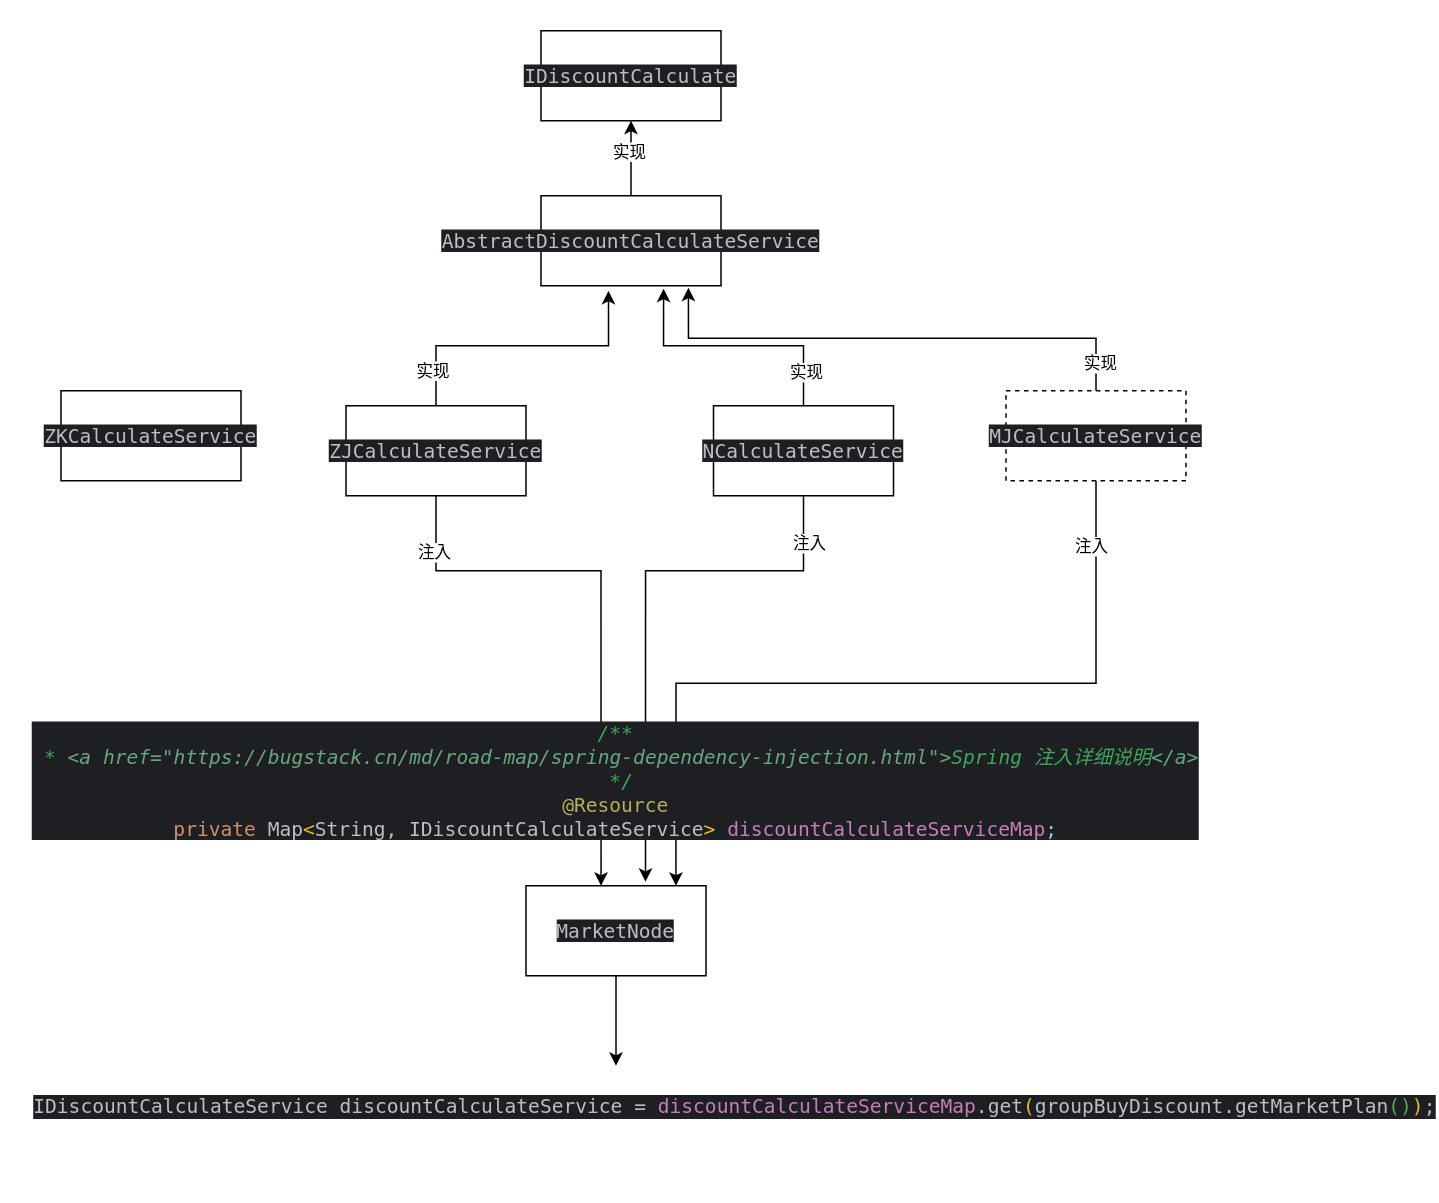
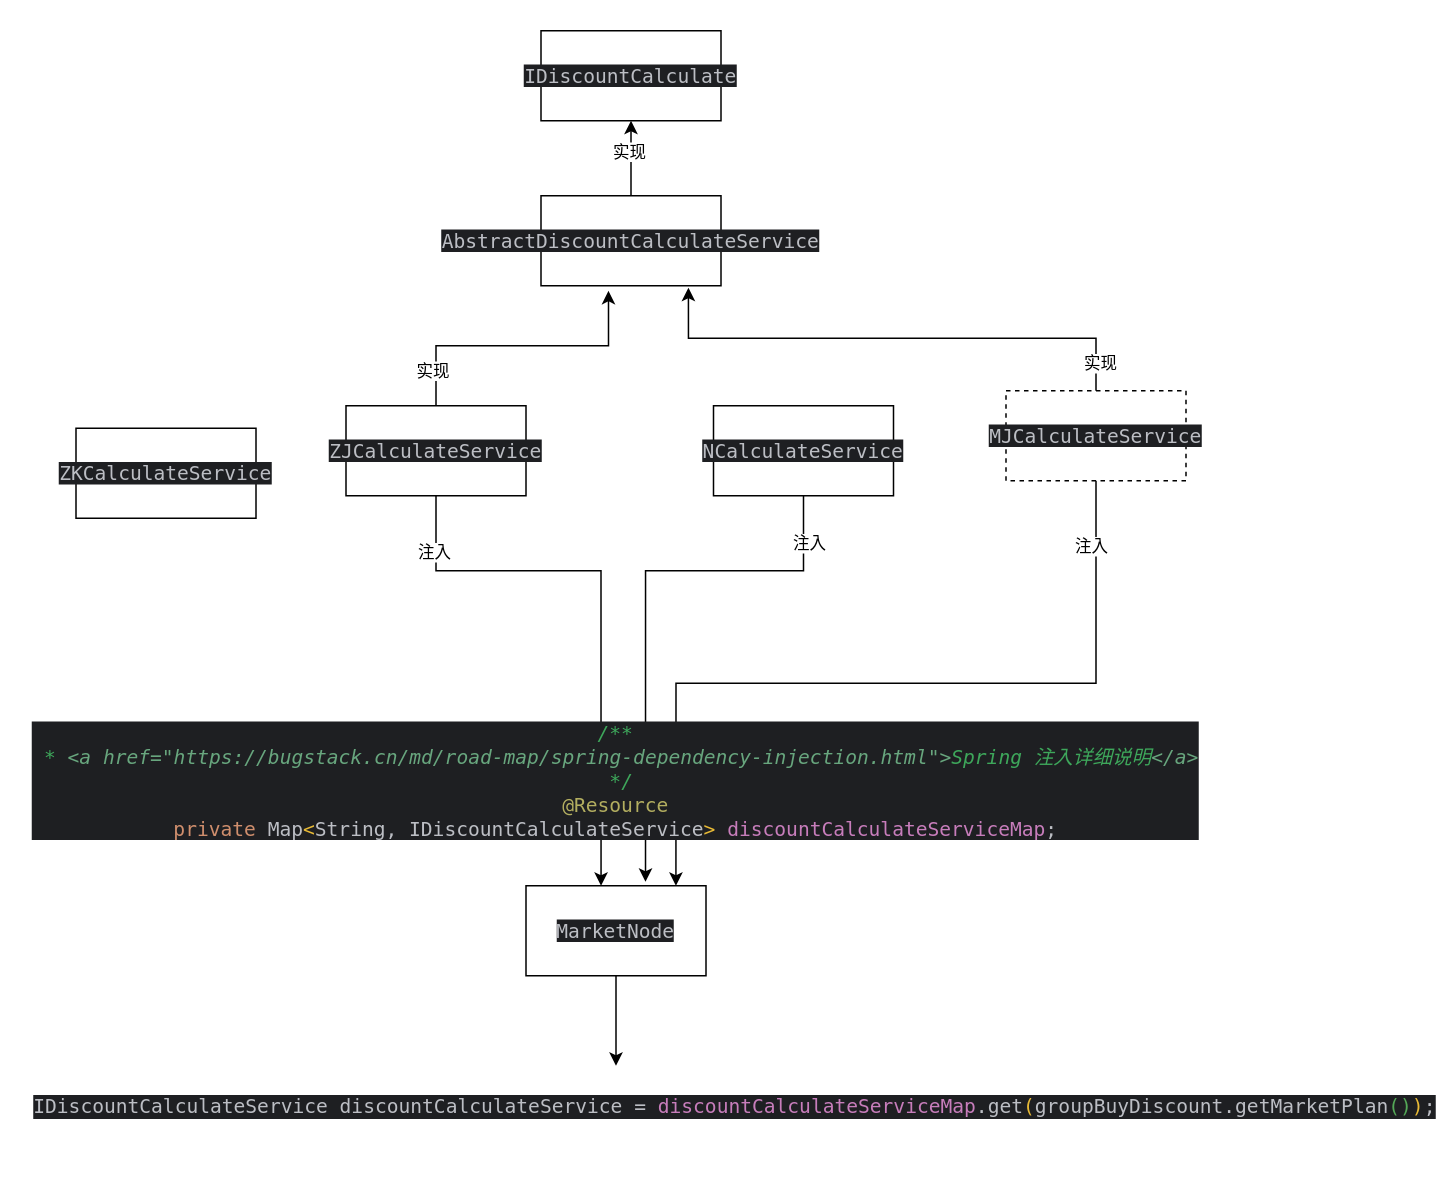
(740, 346) -> none
(151, 436) -> (166, 473)
